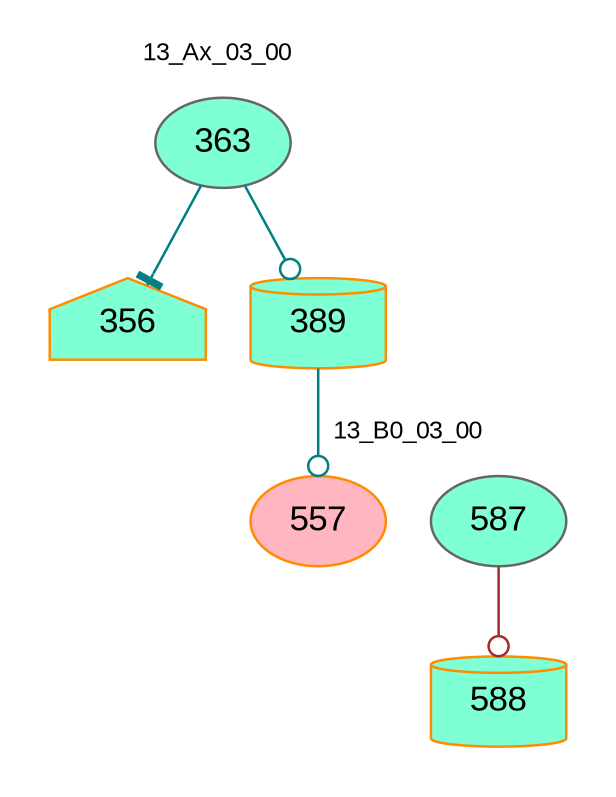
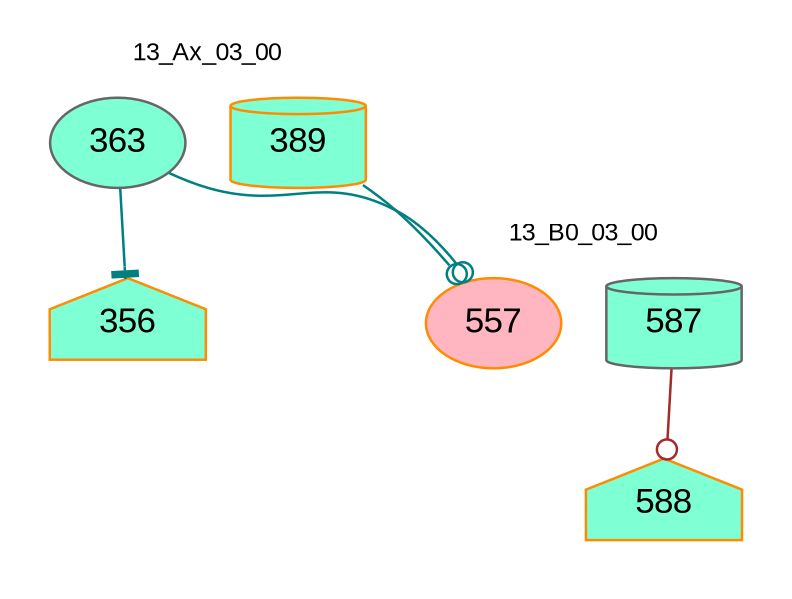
(265, 223) -> (323, 192)
(499, 521) -> (674, 323)
(499, 702) -> (664, 504)
